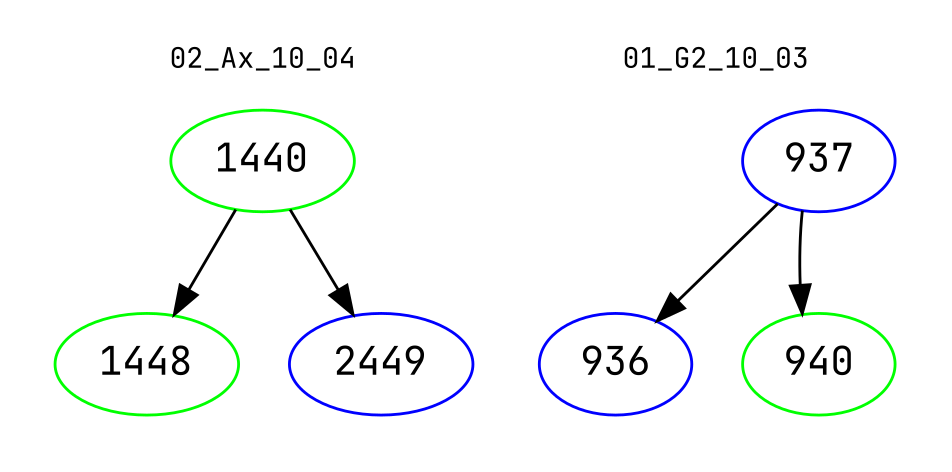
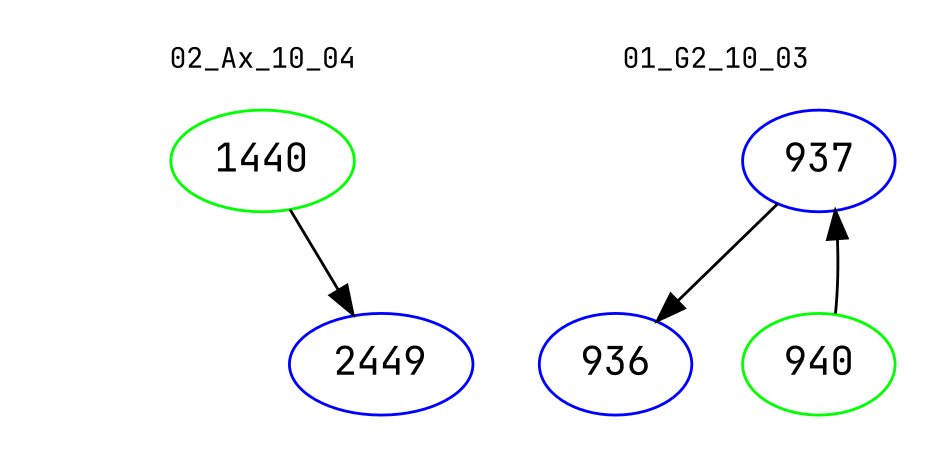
(800, 248) -> (838, 277)
(147, 364) -> none
